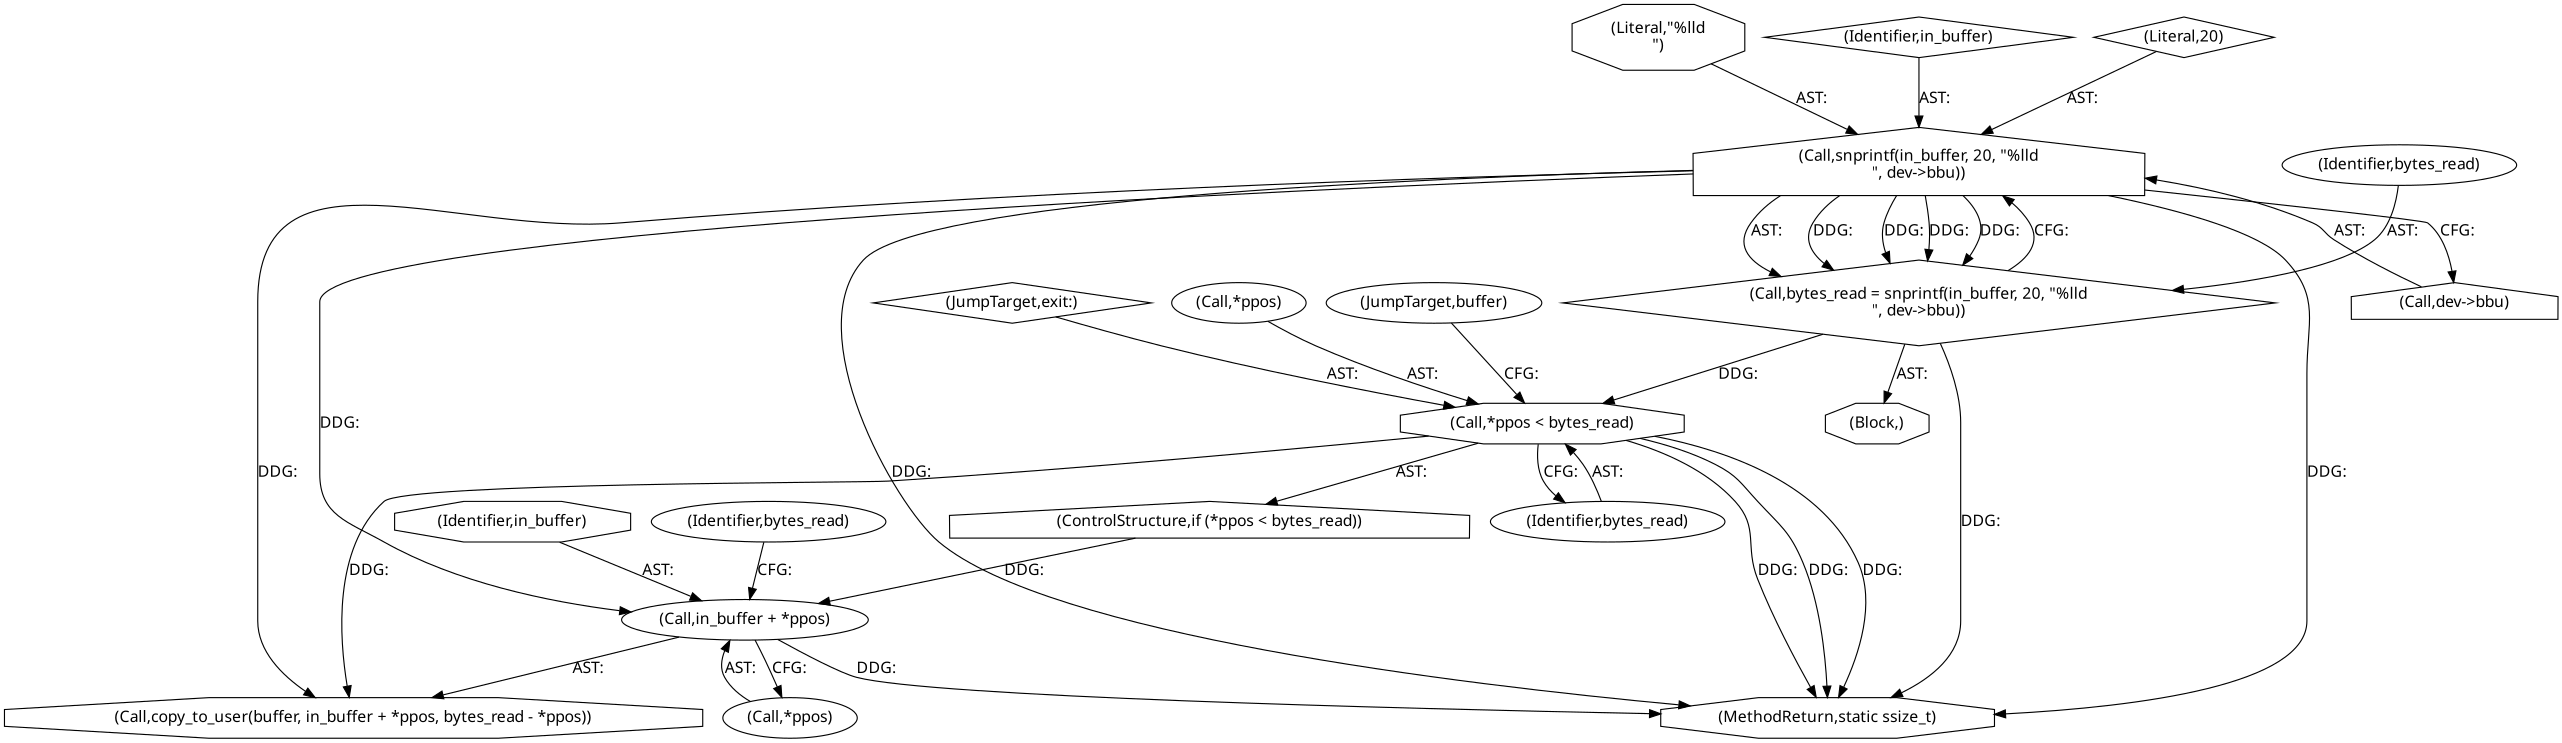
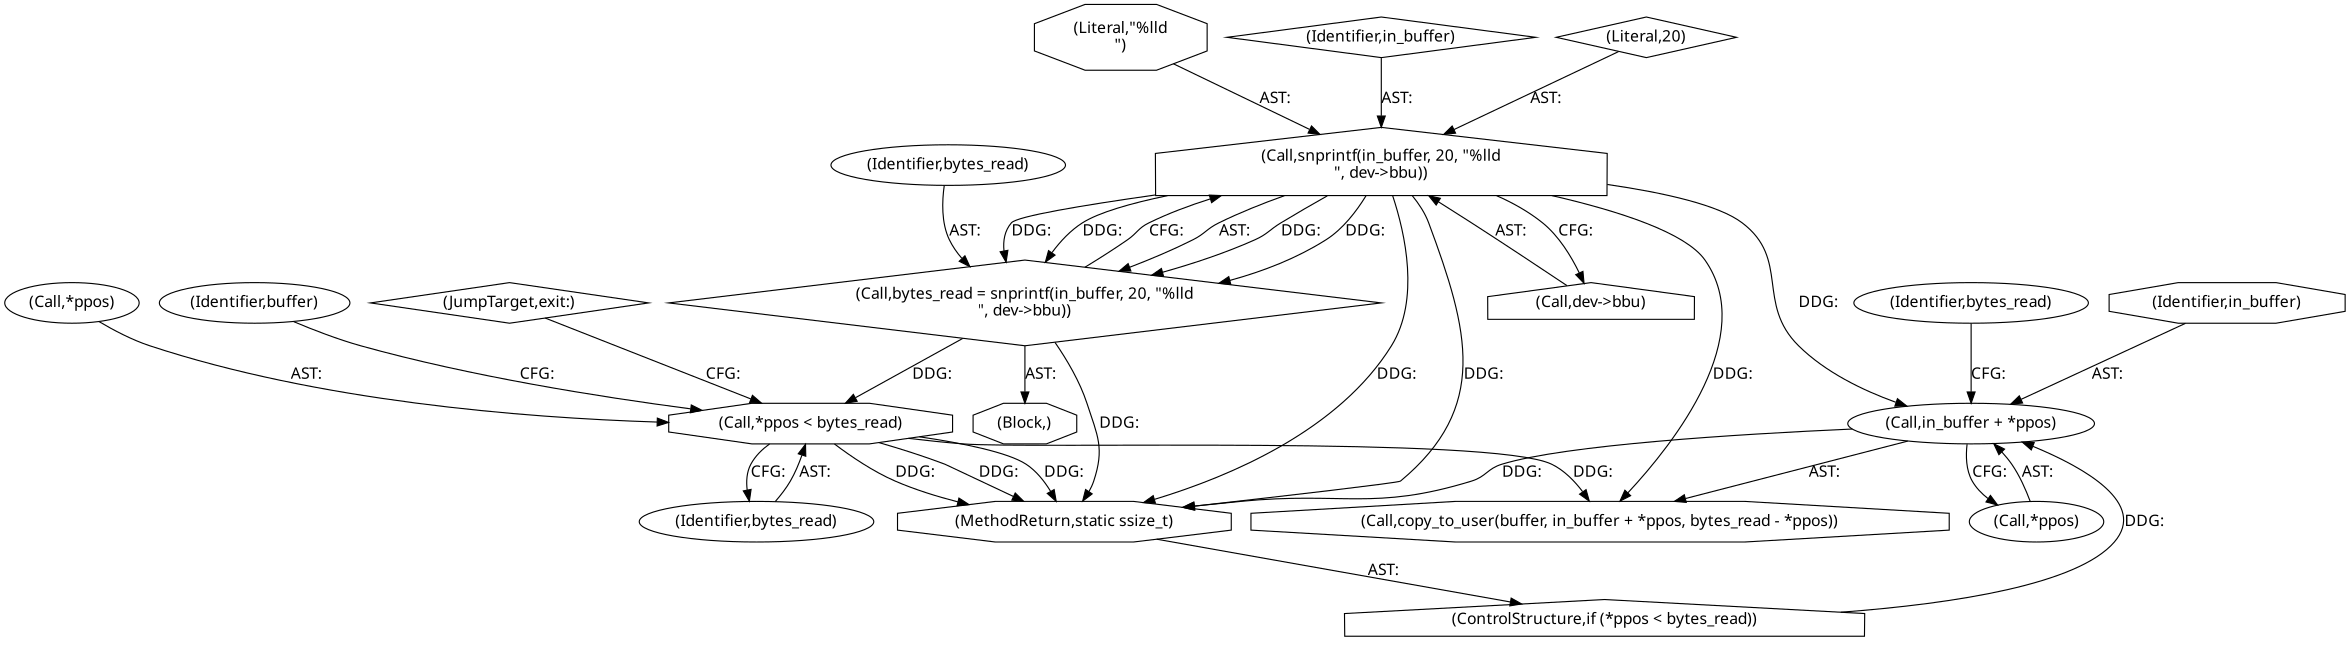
(1434, 303) -> (255, 303)
(1345, 375) -> (725, 375)
(1377, 472) -> (1333, 571)
